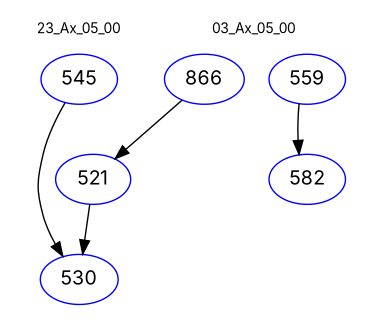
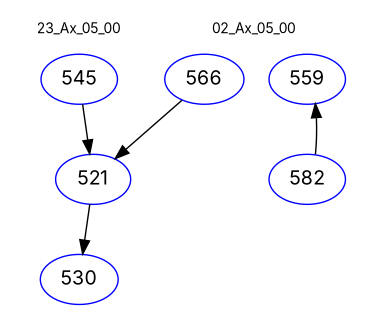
(254, 30) -> (254, 30)
(204, 79) -> (204, 79)
(298, 122) -> (317, 136)
(39, 172) -> (85, 122)
